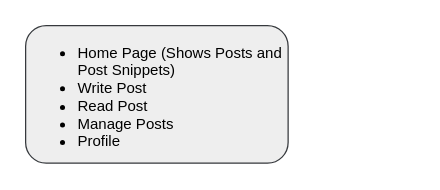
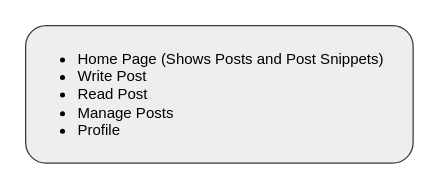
(157, 94) -> (219, 94)
